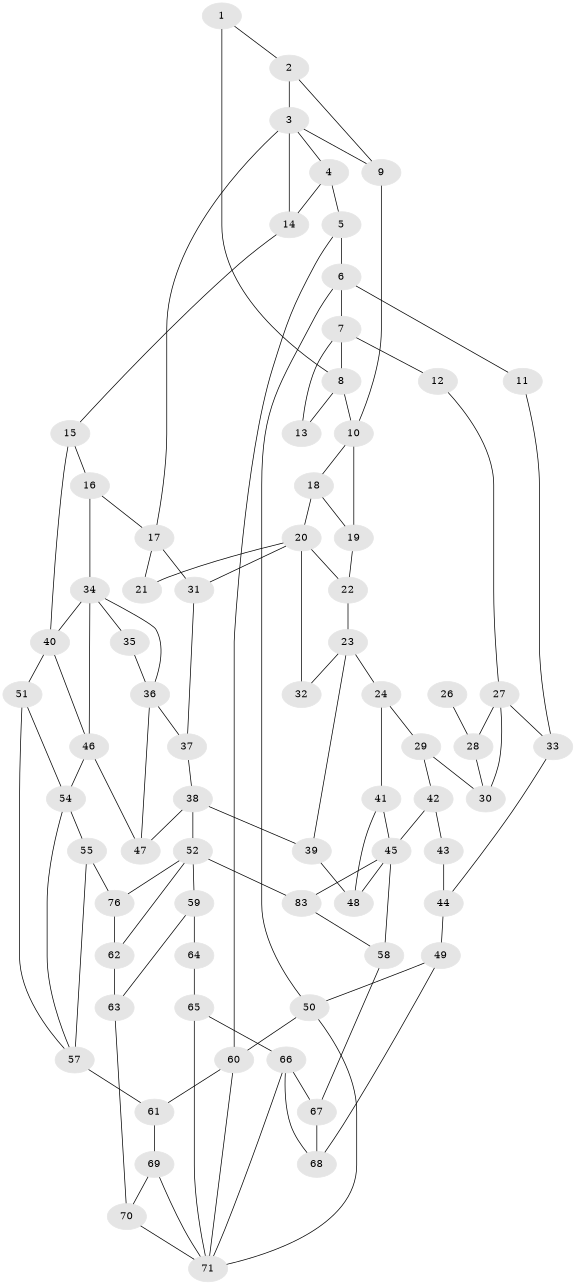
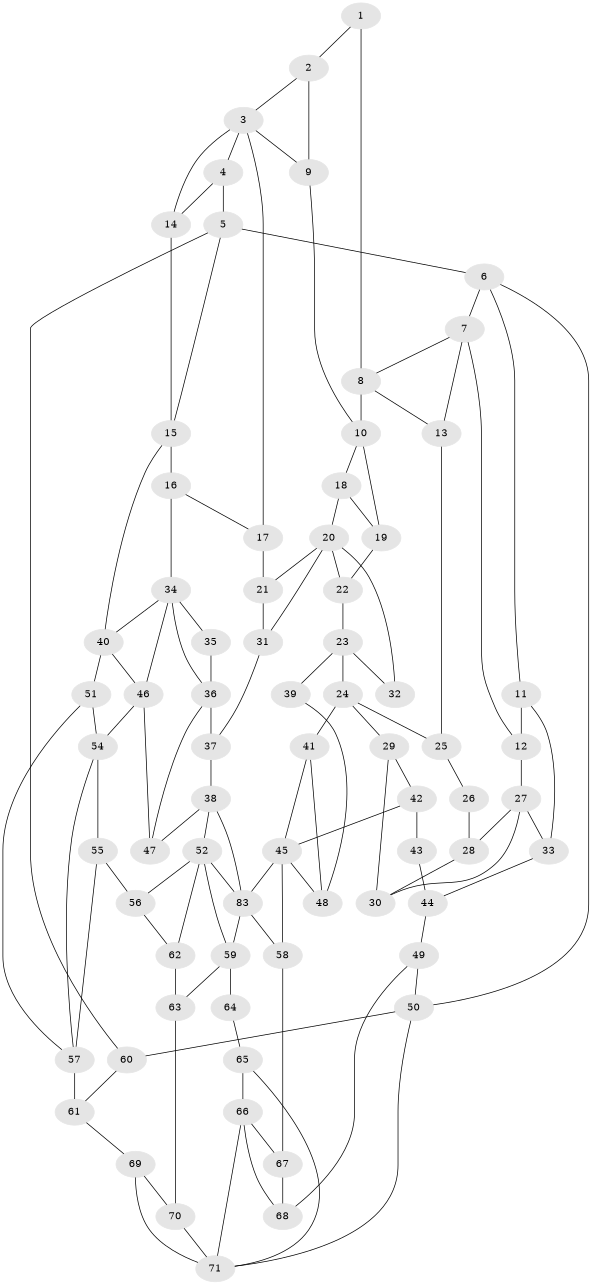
none -> (198, 329)
(174, 564) -> (263, 616)
none -> (521, 721)
none -> (442, 747)
(252, 825) -> (232, 850)
(115, 903) -> (136, 903)
none -> (237, 929)
(221, 1164) -> none
